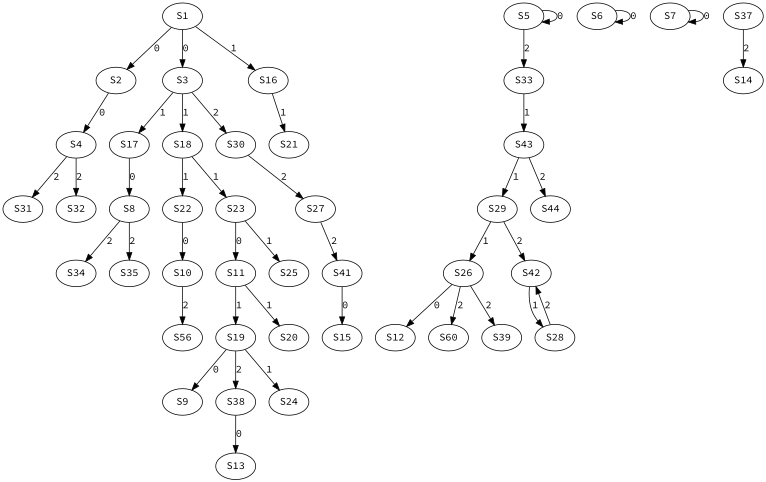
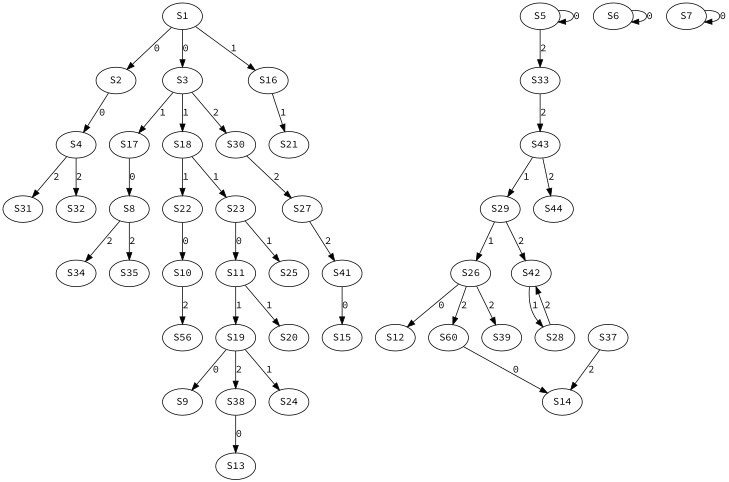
(527, 113) -> (543, 113)
none -> (502, 368)
